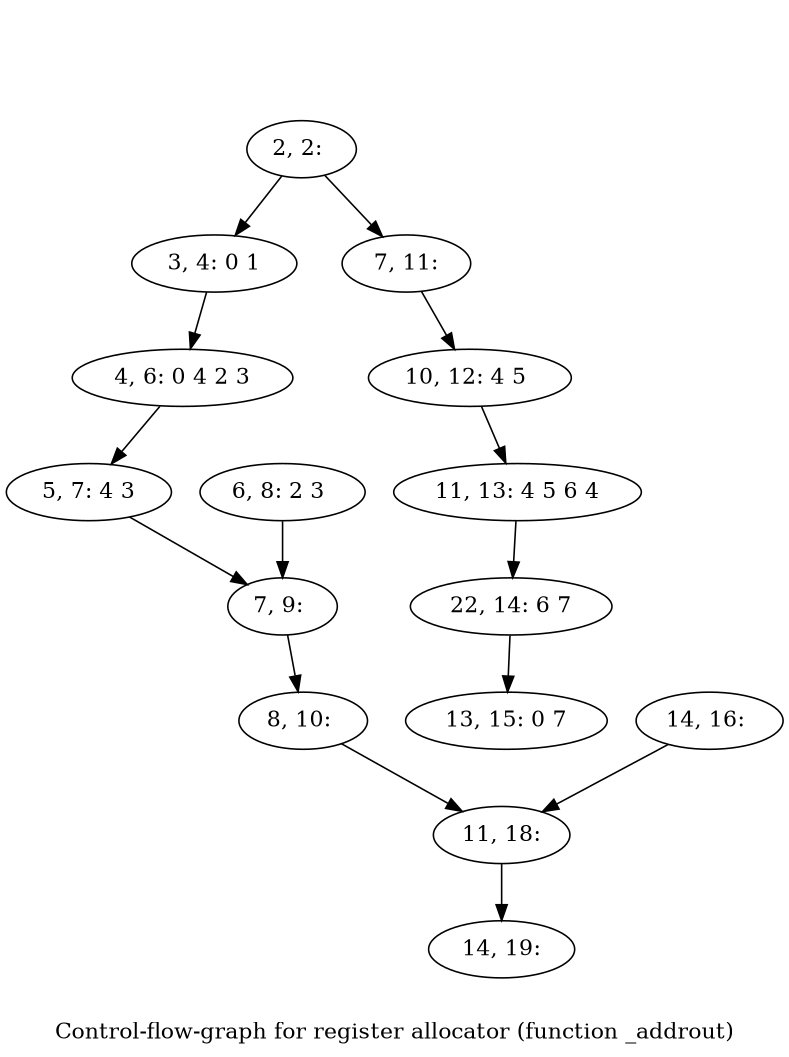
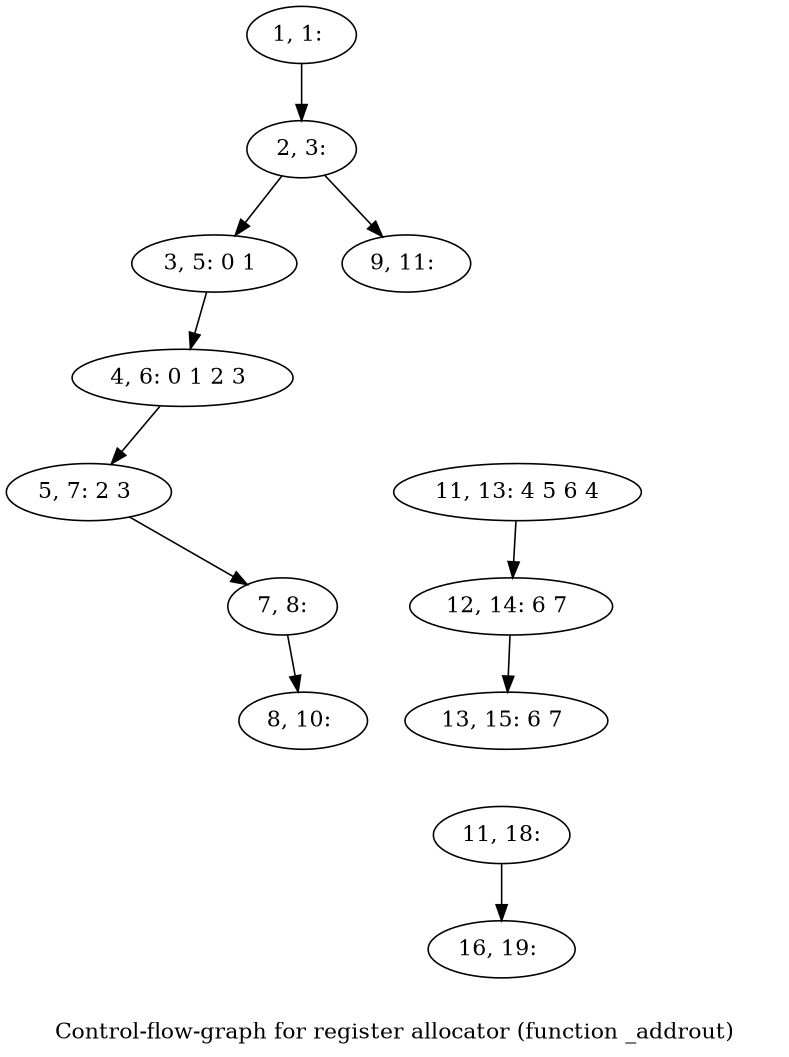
none -> (302, 35)
(302, 149) -> (302, 149)
(214, 264) -> (214, 264)
(406, 264) -> (406, 264)
(183, 378) -> (183, 378)
(470, 378) -> none
(89, 492) -> (89, 492)
(283, 492) -> none
(283, 606) -> (283, 606)
(511, 606) -> (511, 606)
(506, 721) -> (506, 721)
(710, 721) -> none
(395, 774) -> none
(502, 949) -> (502, 949)
